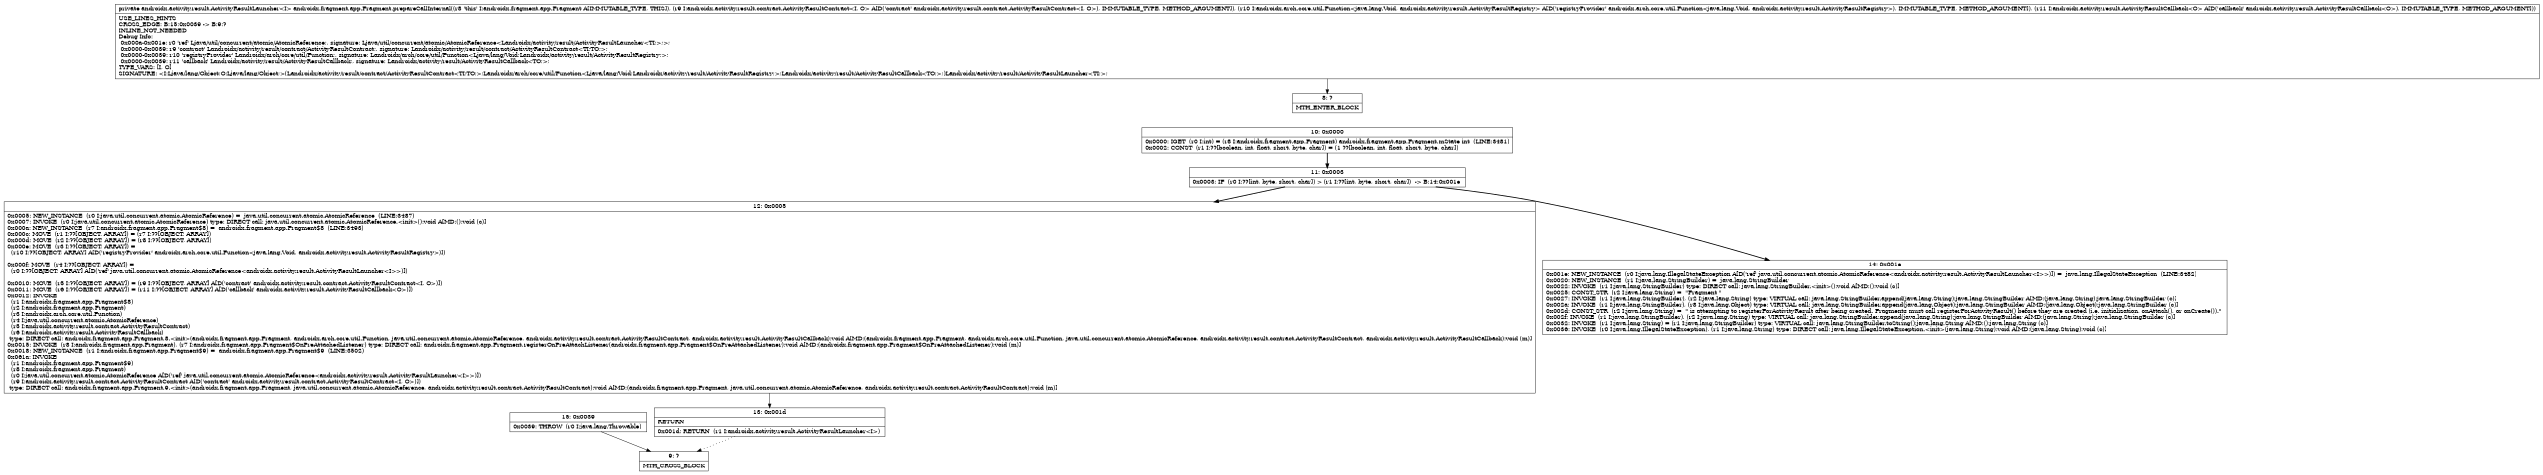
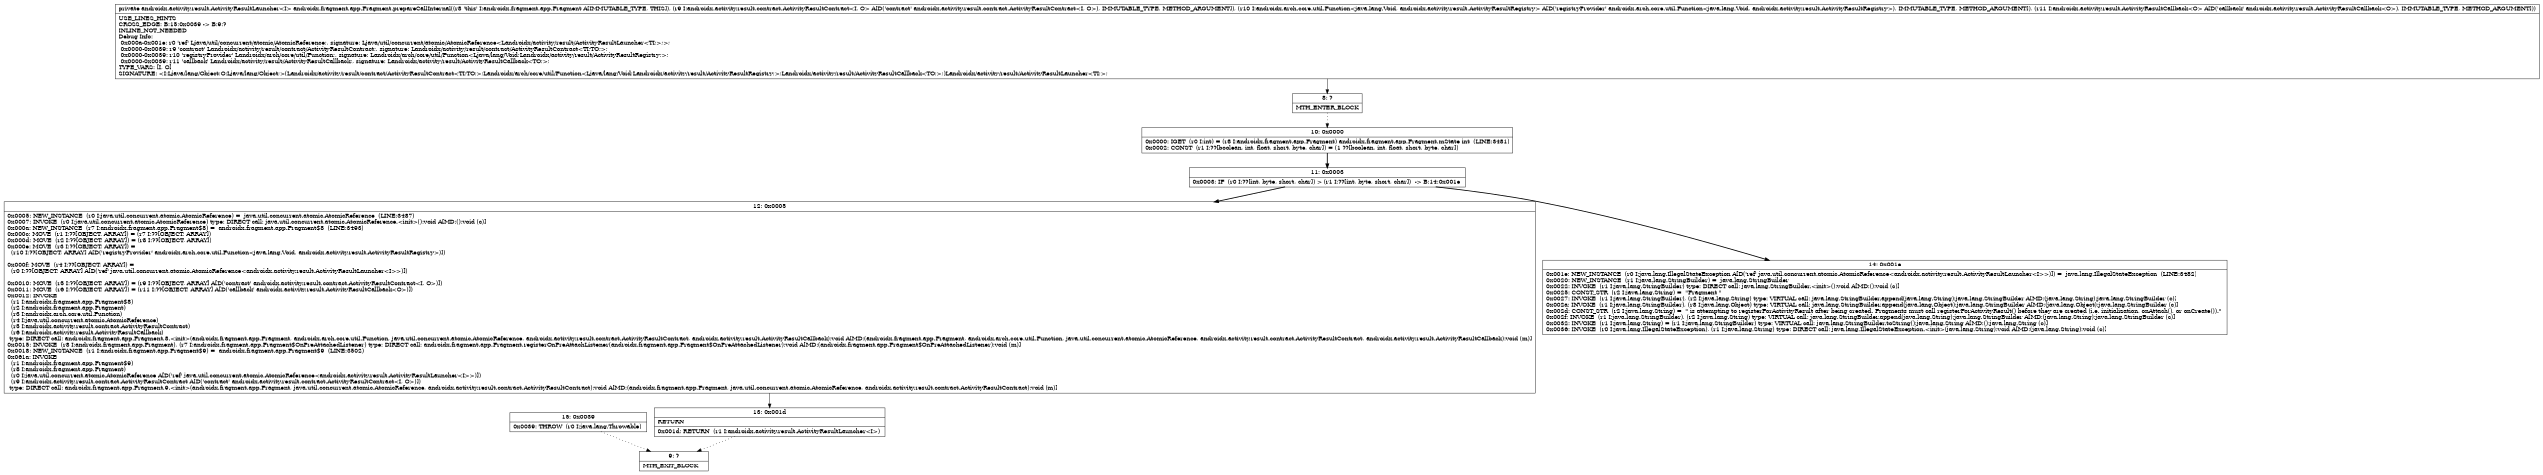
none -> (1327, 118)
(624, 441) -> (624, 441)
(674, 466) -> (671, 466)
